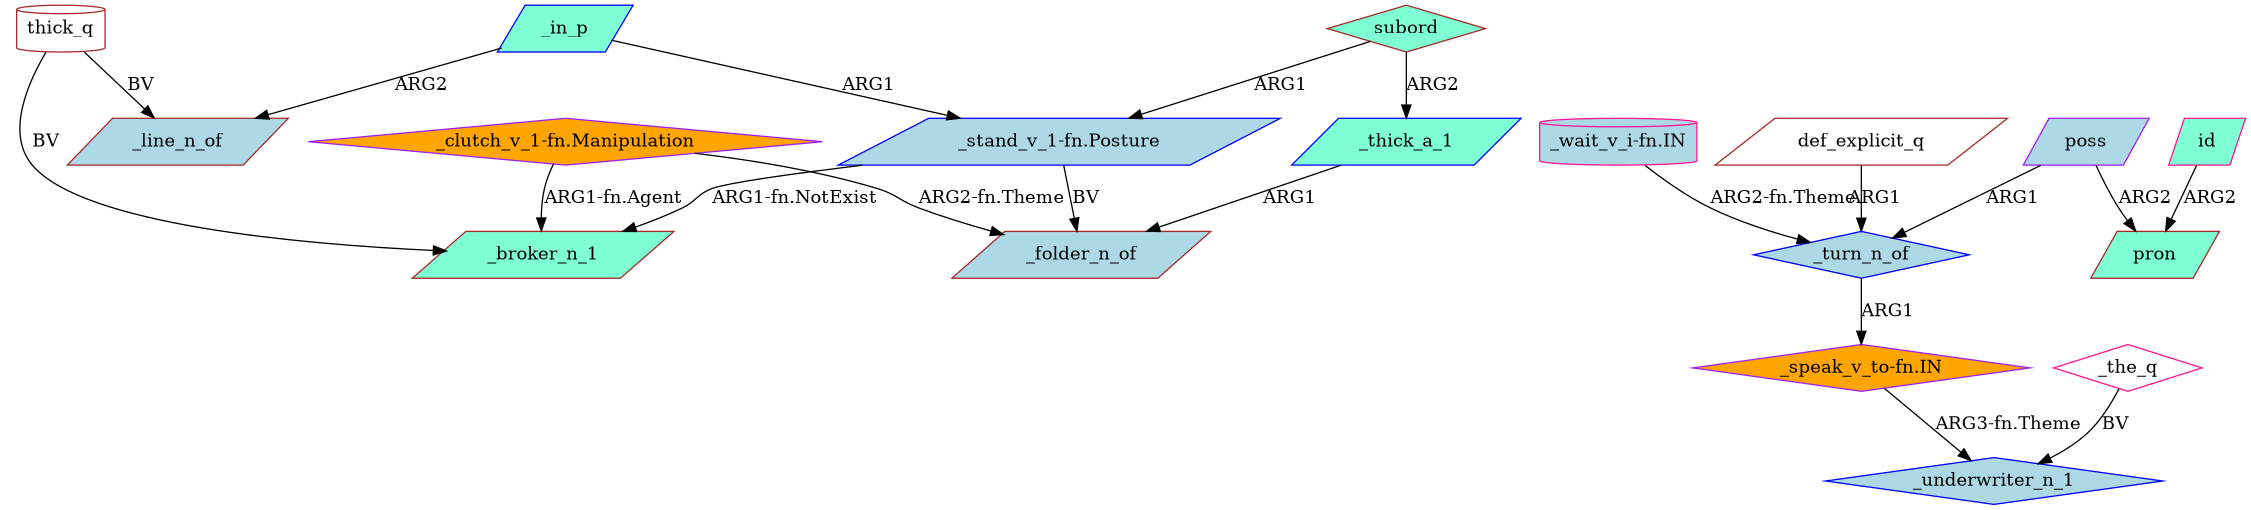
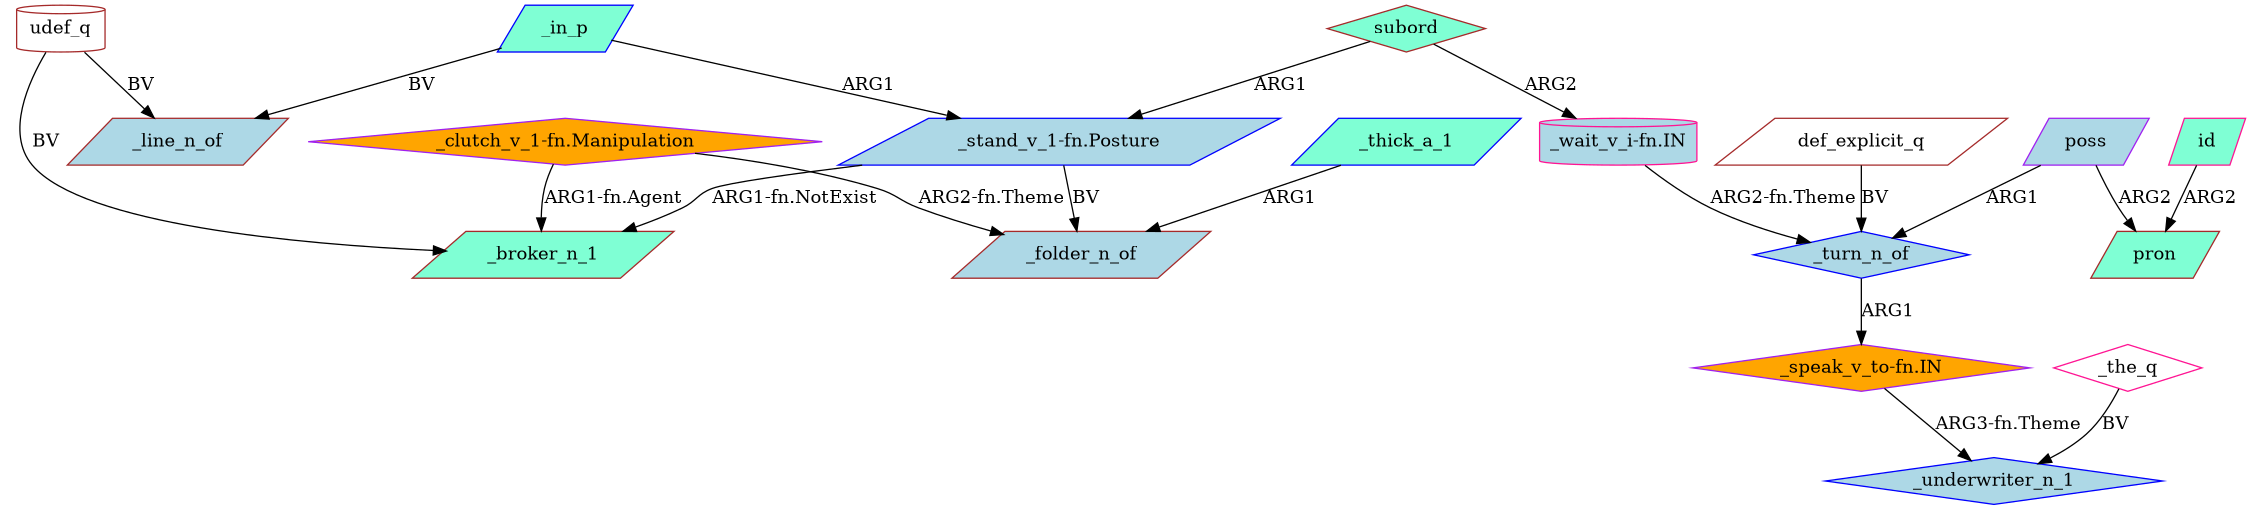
(61, 29) -> (61, 29)
(1406, 79) -> (1499, 78)
(422, 85) -> (422, 85)
(1875, 198) -> (1875, 198)
